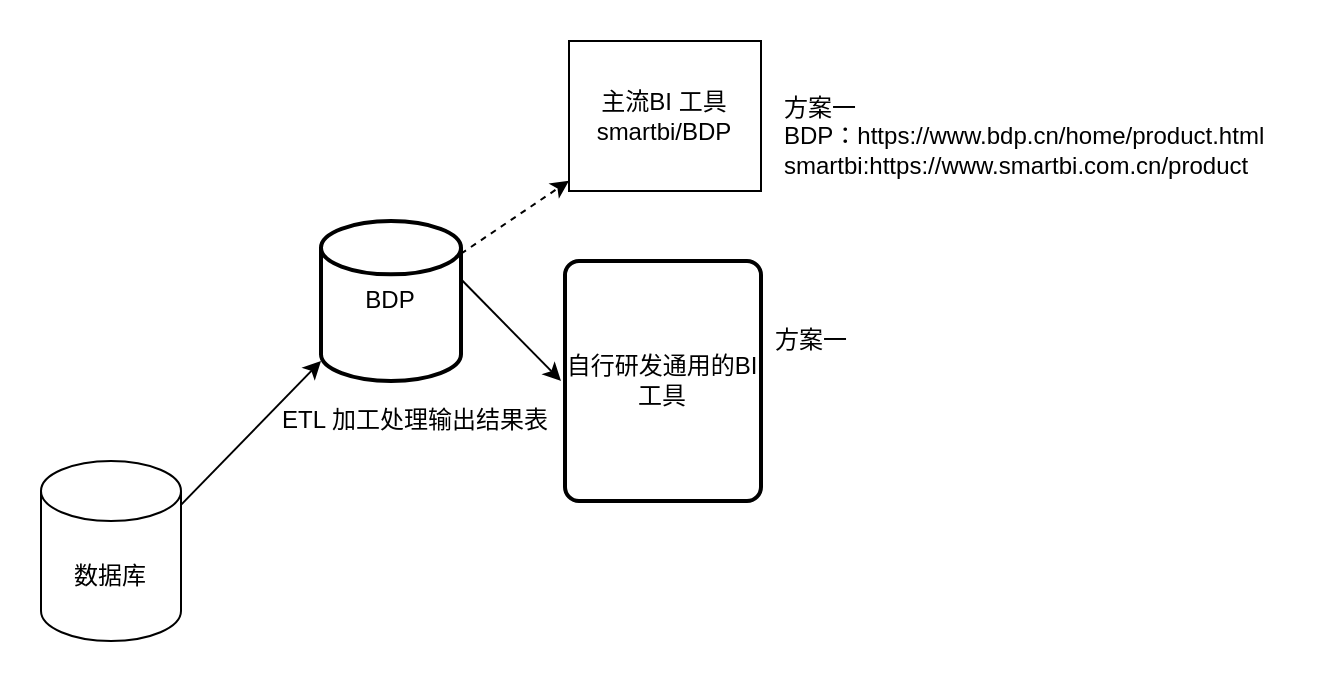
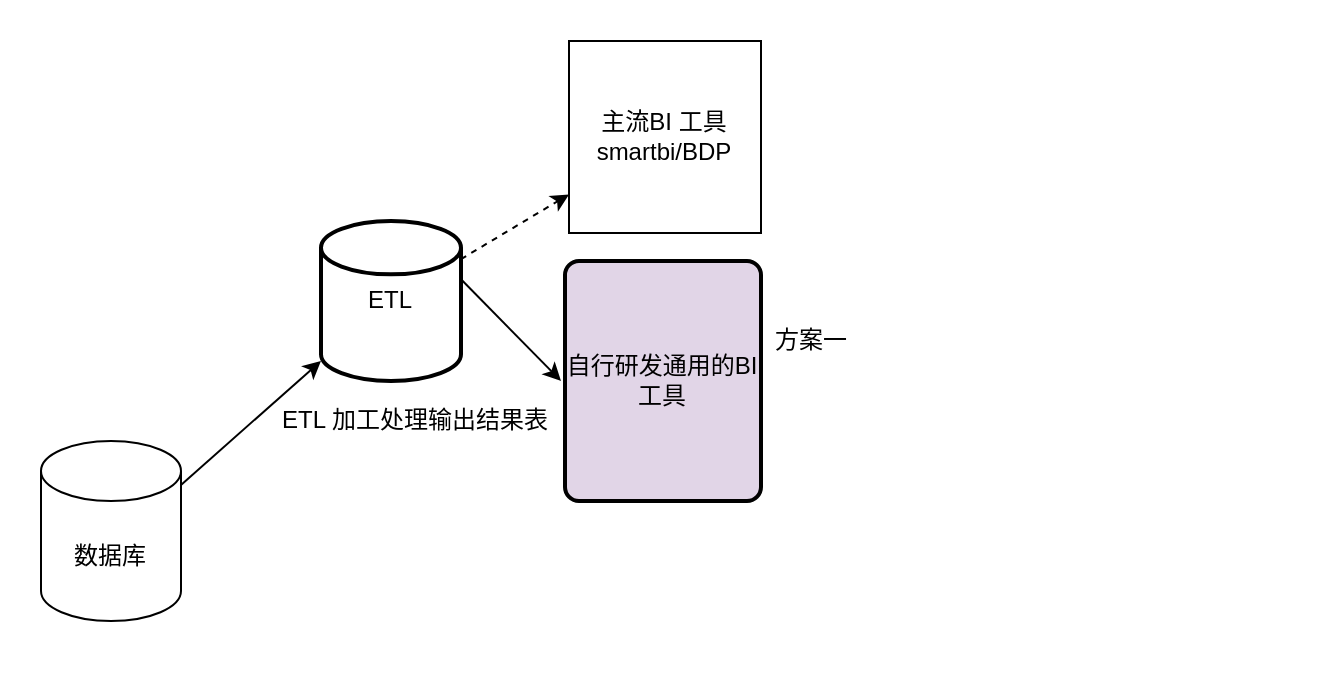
(665, 116) -> (665, 137)
(1041, 137) -> none
(391, 301) -> (391, 301)
(663, 381) -> (663, 381)
(111, 551) -> (111, 531)
